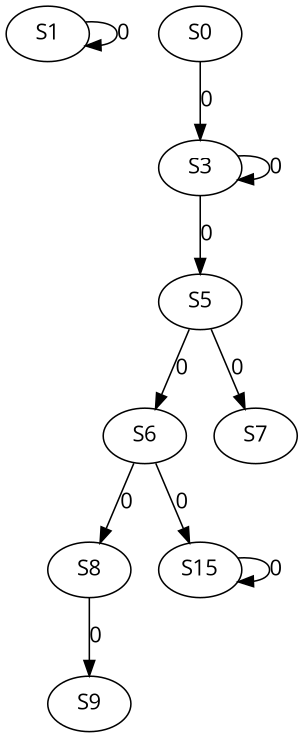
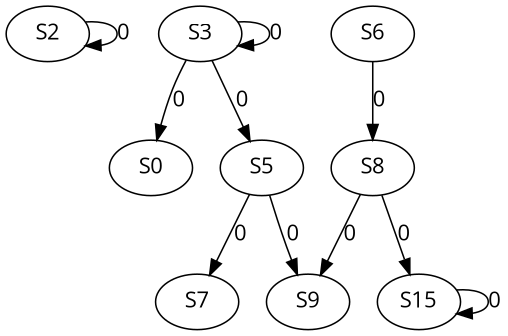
(48, 34) -> (48, 34)
(200, 93) -> (172, 92)
(175, 362) -> (280, 228)
(170, 496) -> (393, 227)
